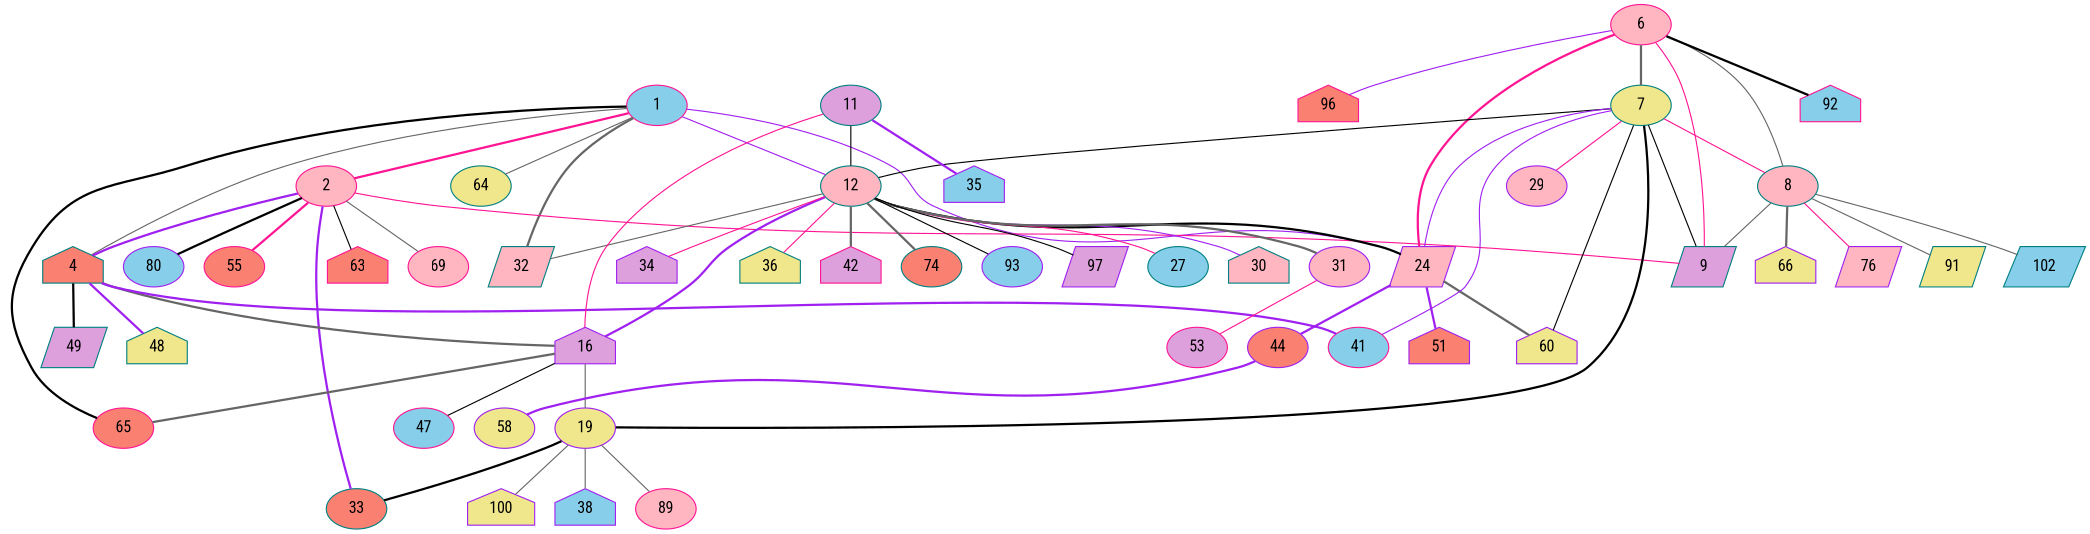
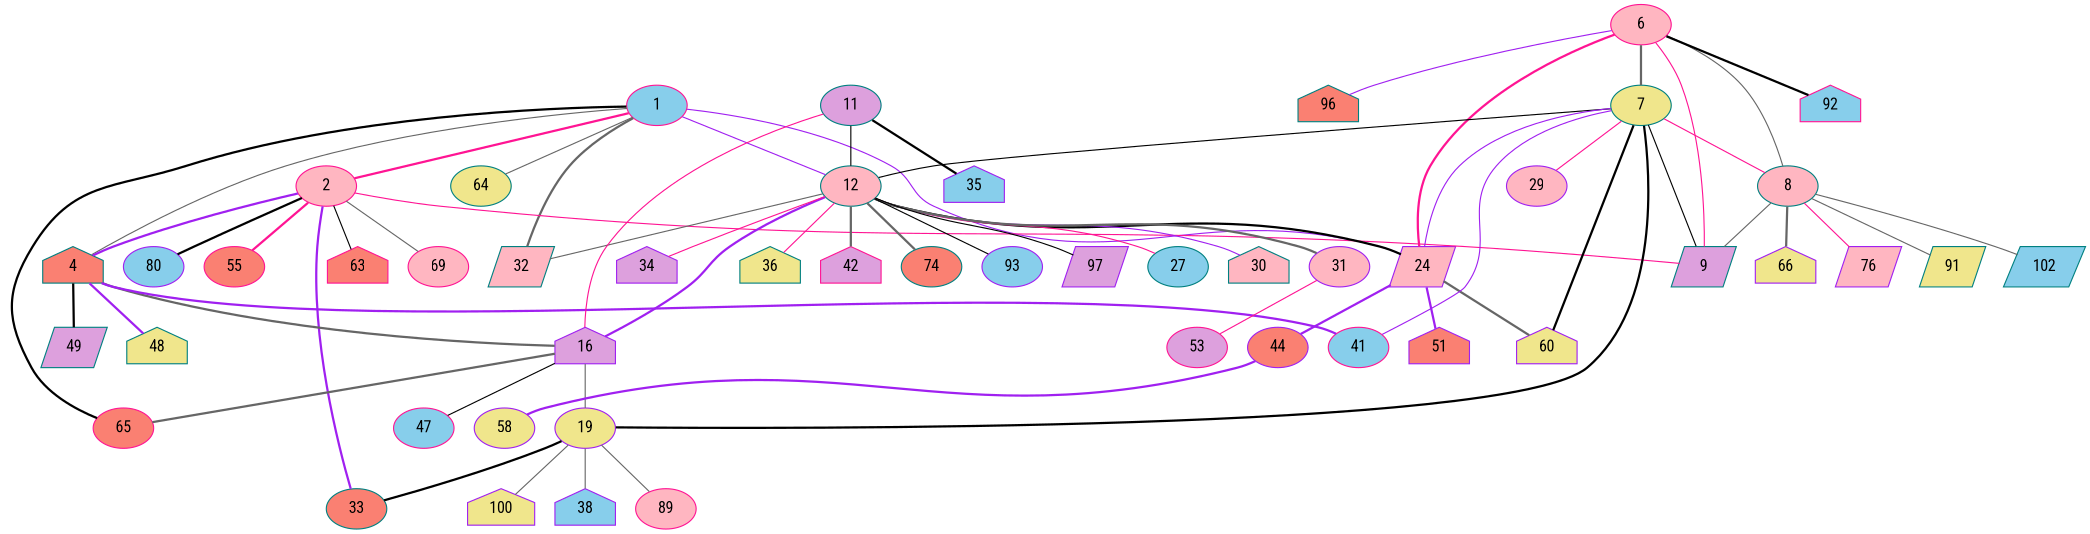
(1328, 105) -> (1328, 105)
(914, 147) -> (914, 147)
(1593, 228) -> (1593, 228)
